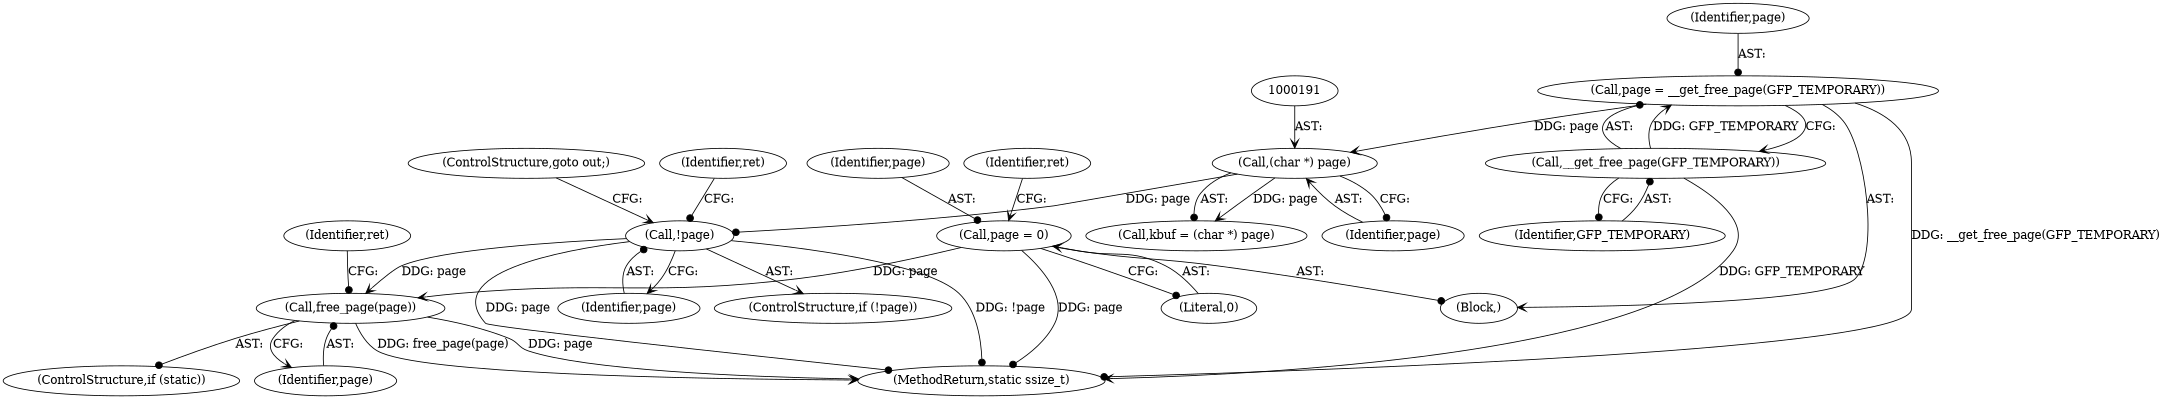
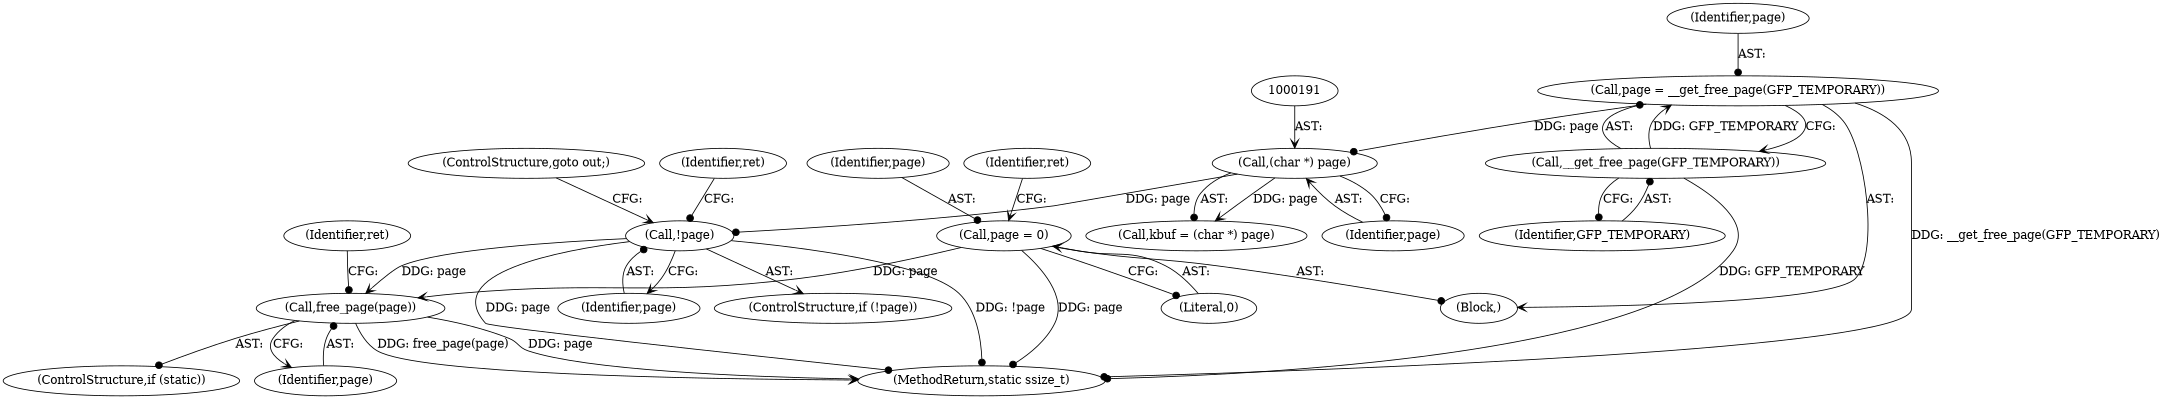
(1502, 126) -> (1502, 126)
(1482, 347) -> (1482, 347)
